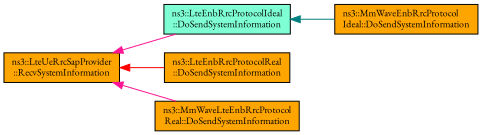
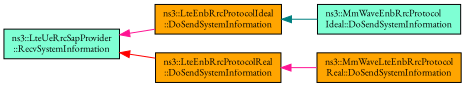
(227, 19) -> (218, 19)
(406, 19) -> (389, 19)
(62, 68) -> (62, 44)
(149, 93) -> (304, 68)
